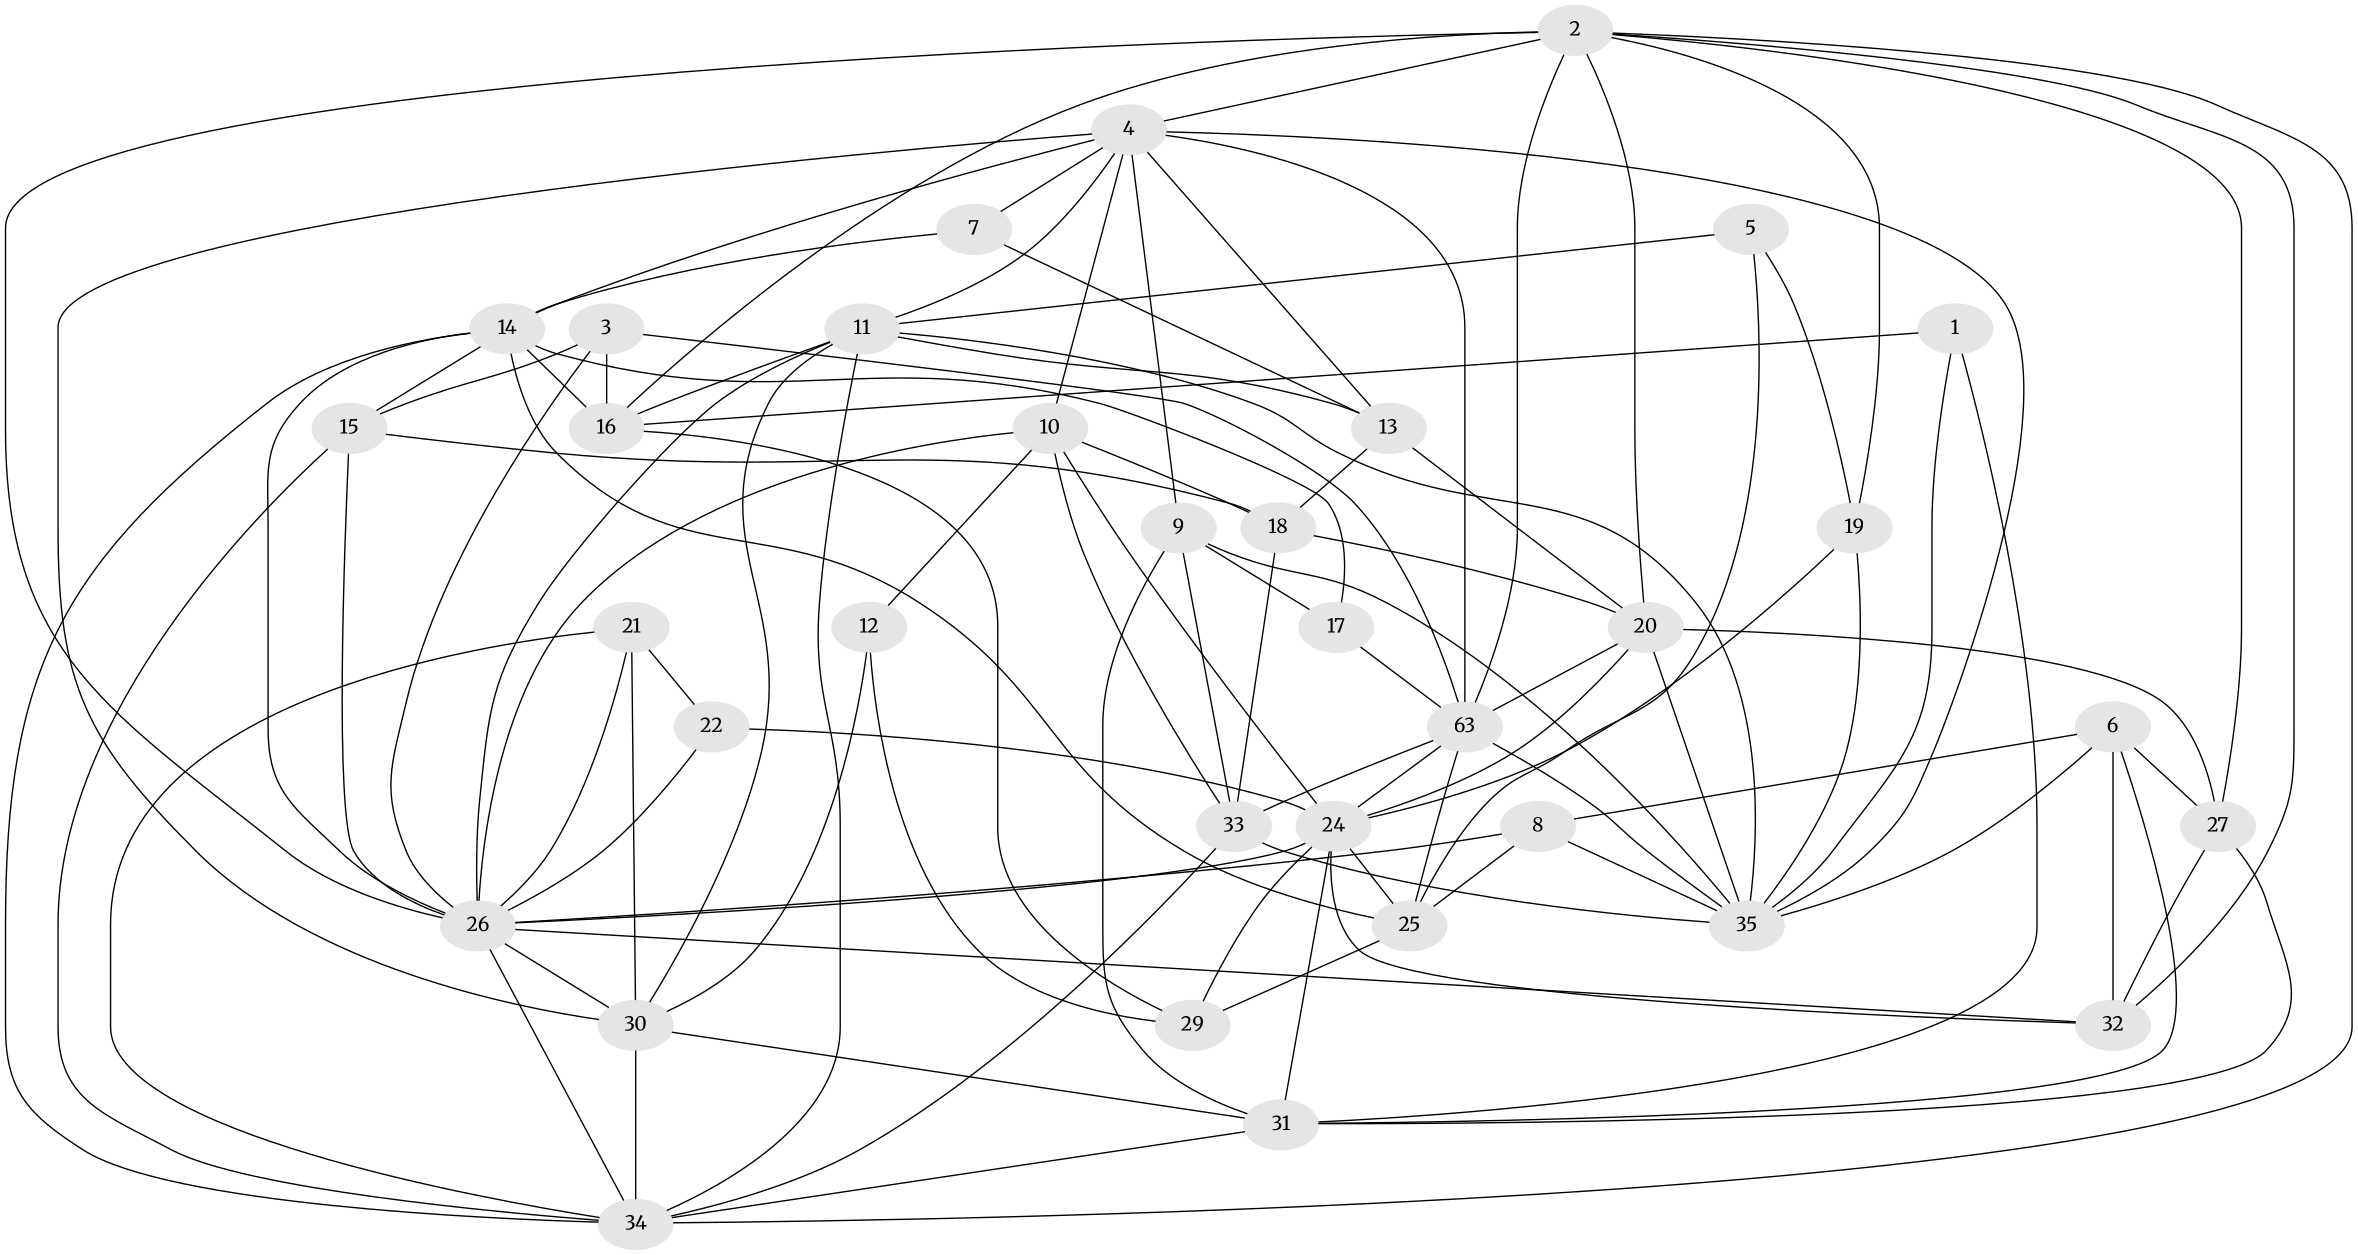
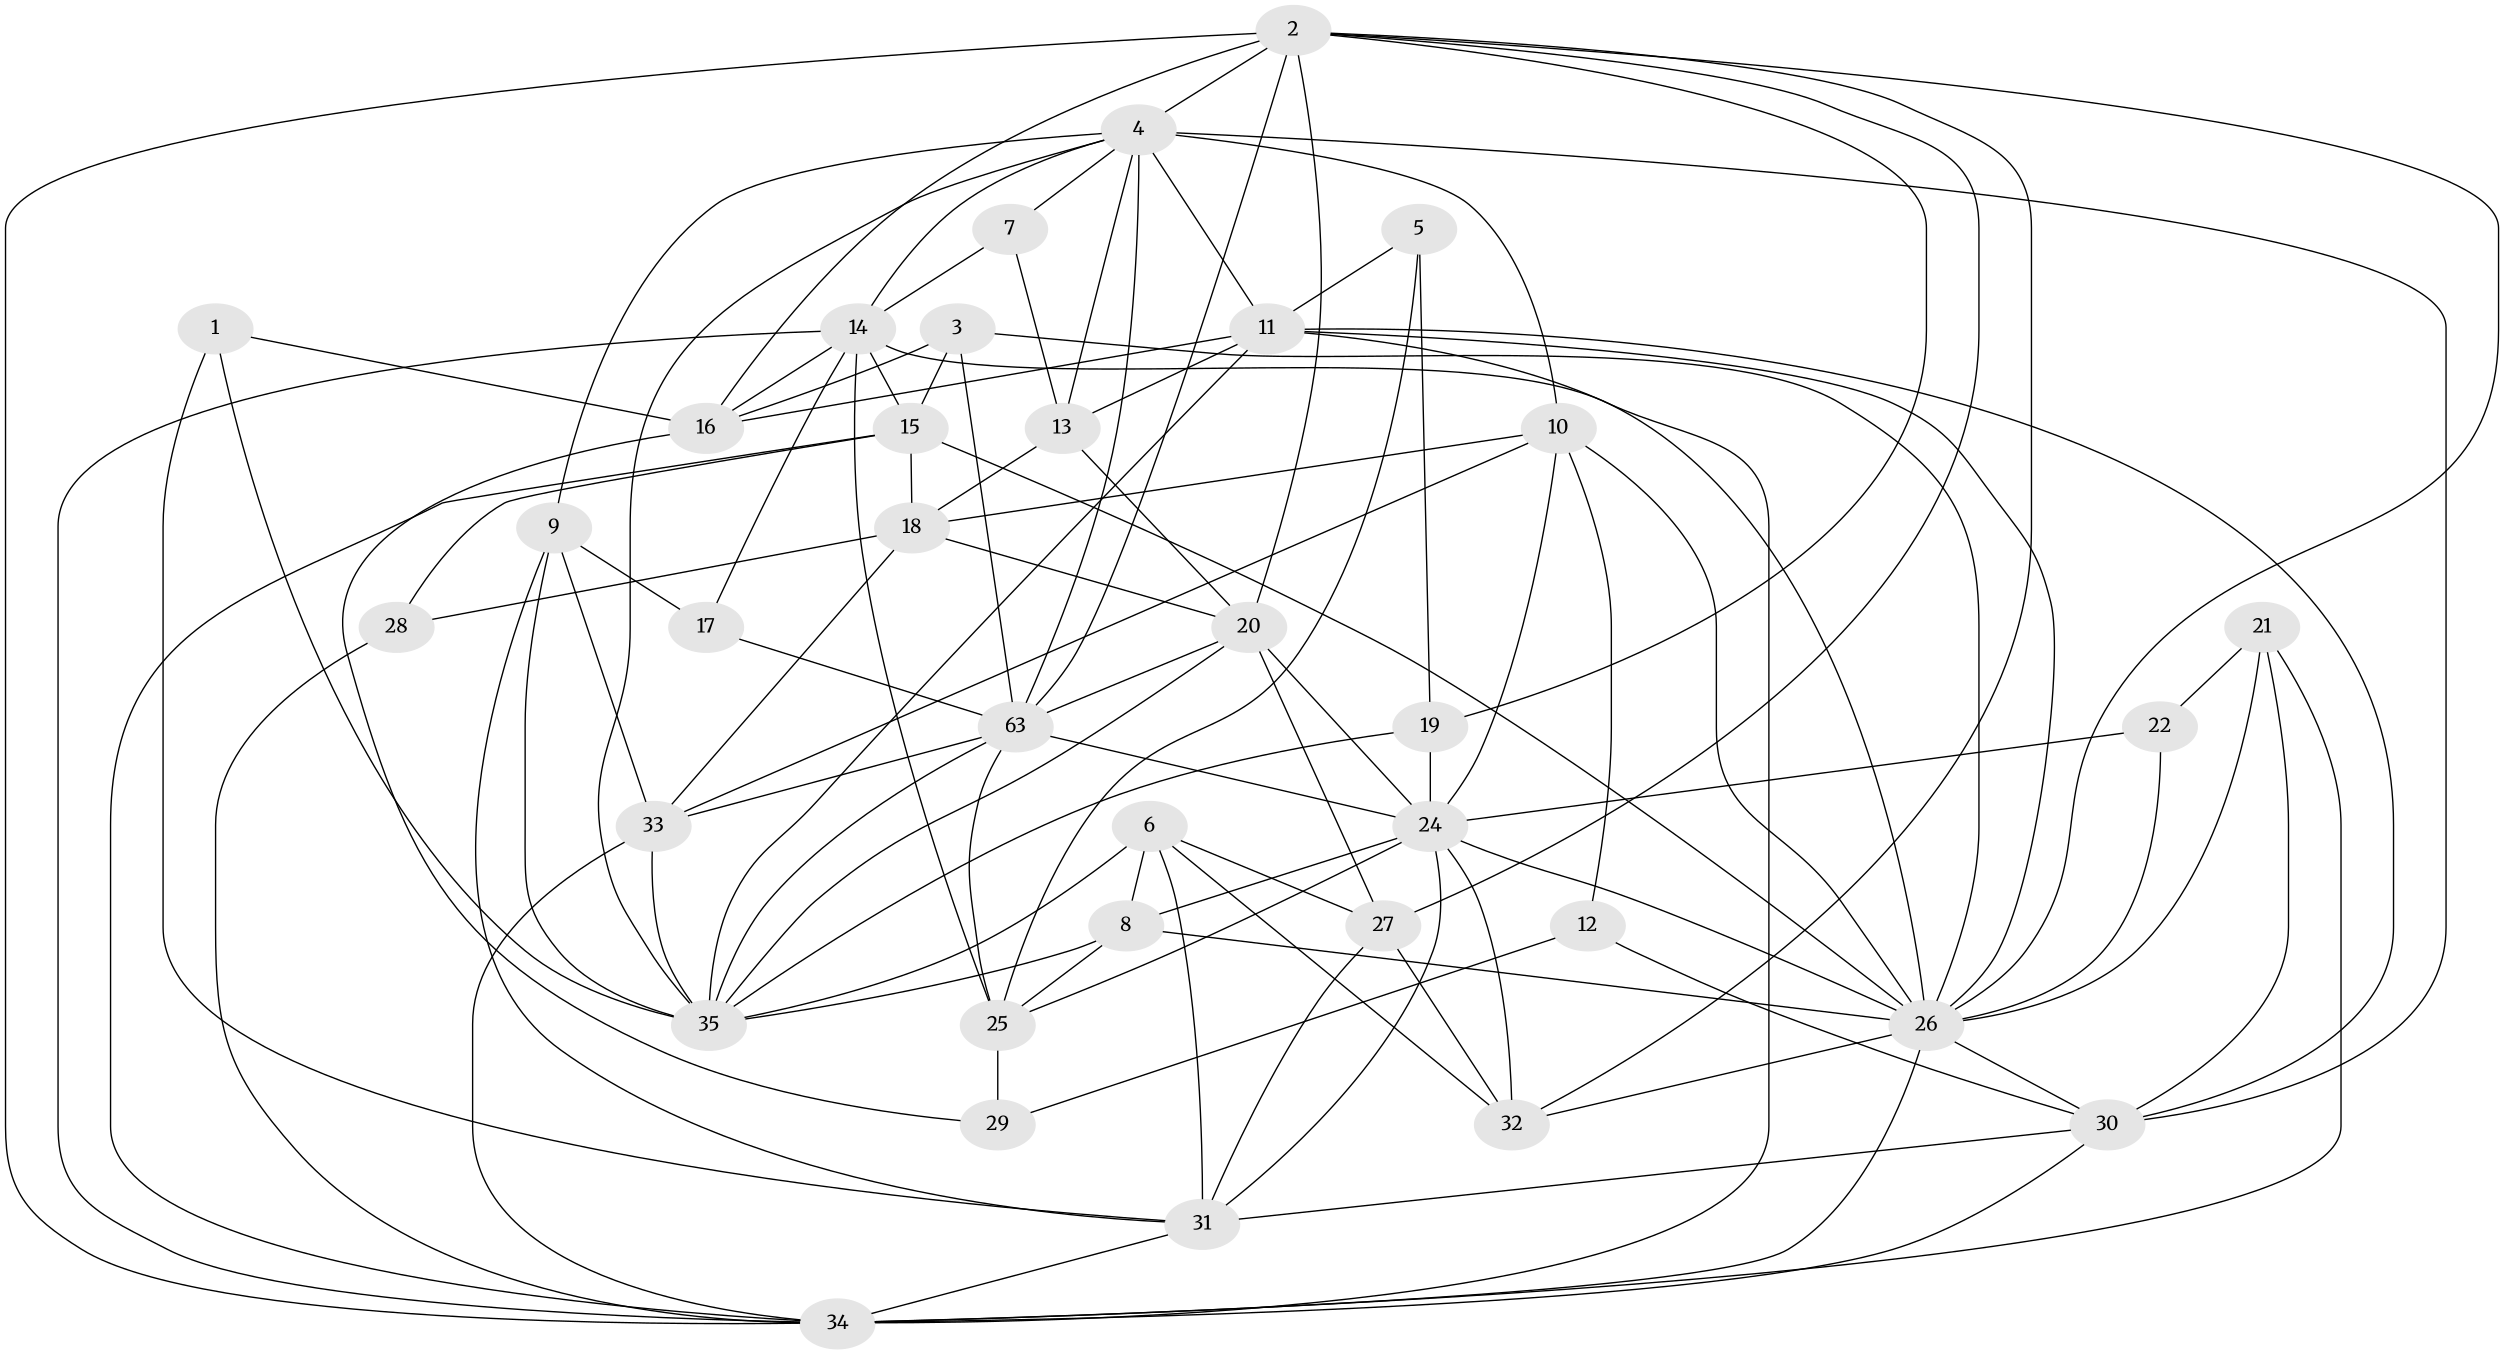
none -> (397, 627)
(1250, 918) -> (1284, 874)
